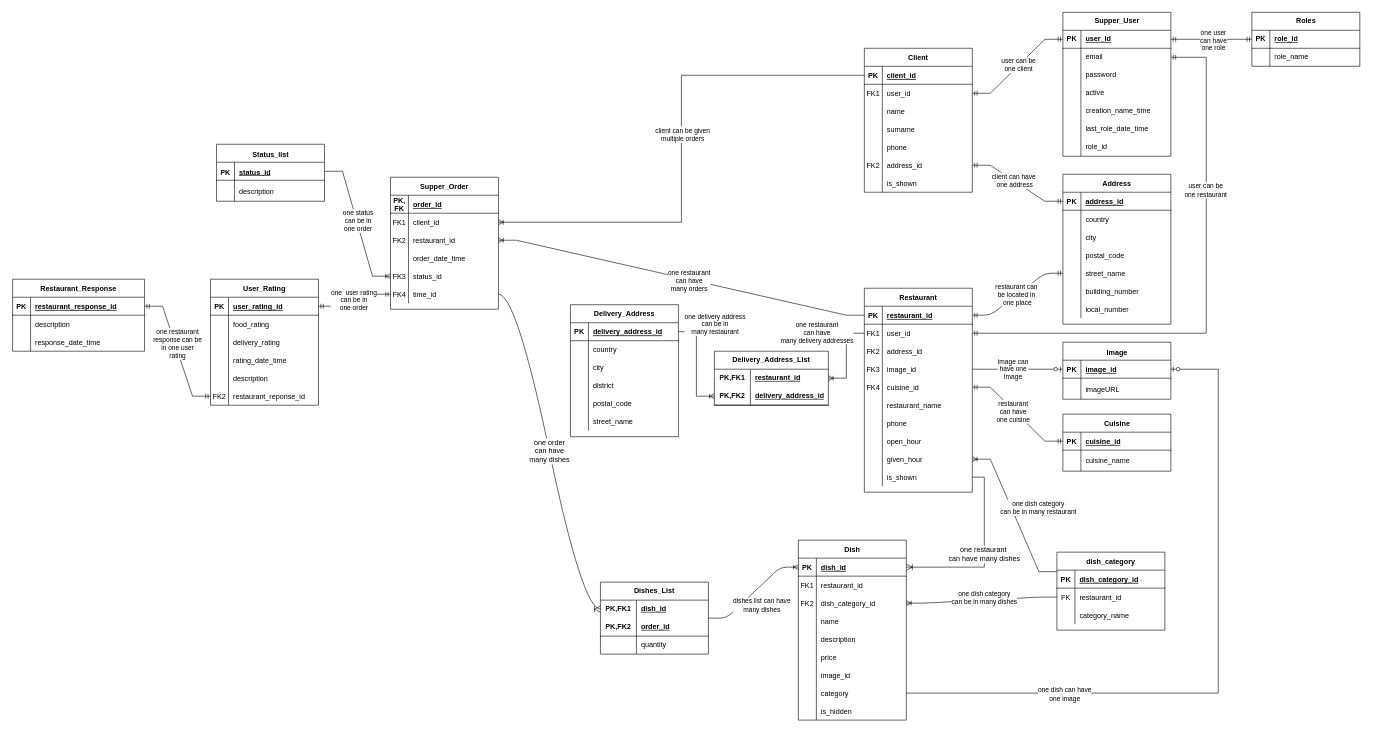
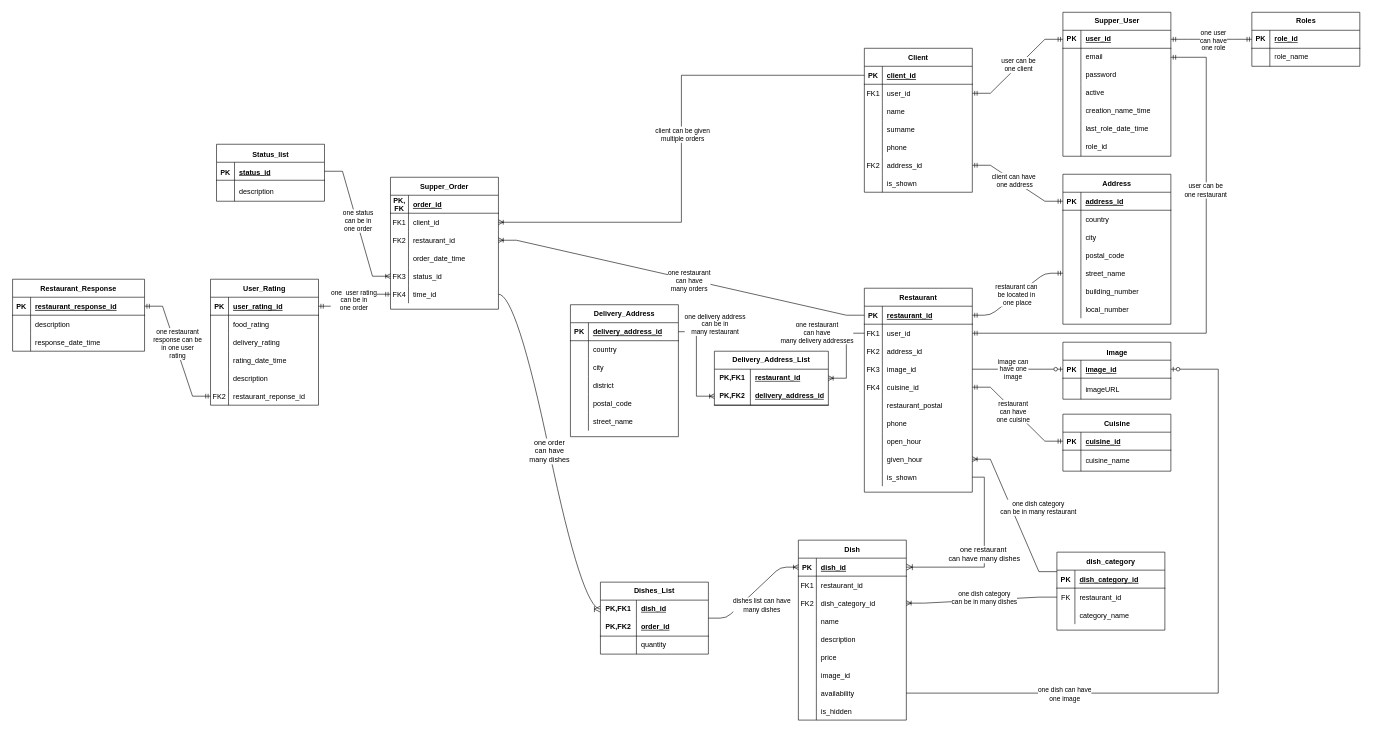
(917, 406) -> (920, 406)
(837, 694) -> (840, 694)
